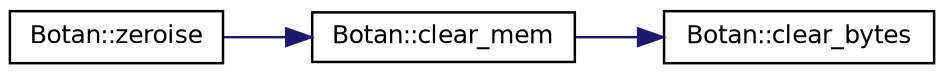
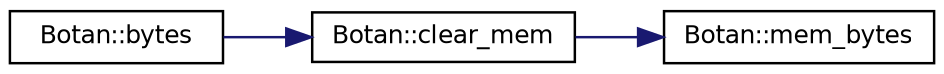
(116, 37) -> (116, 37)
(799, 37) -> (799, 37)
